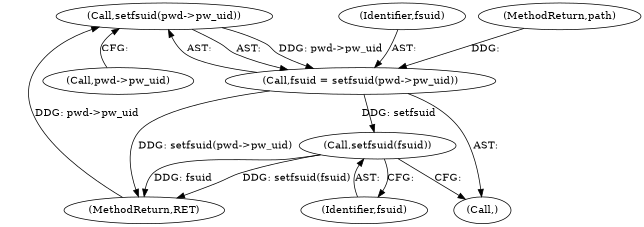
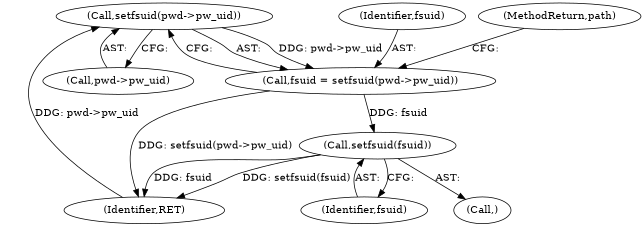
none -> (140, 45)
(117, 49) -> (117, 49)
(201, 49) -> (201, 49)
(487, 49) -> (487, 49)
(399, 113) -> (399, 113)
(460, 129) -> none
(450, 178) -> (450, 178)
(144, 210) -> (144, 210)
